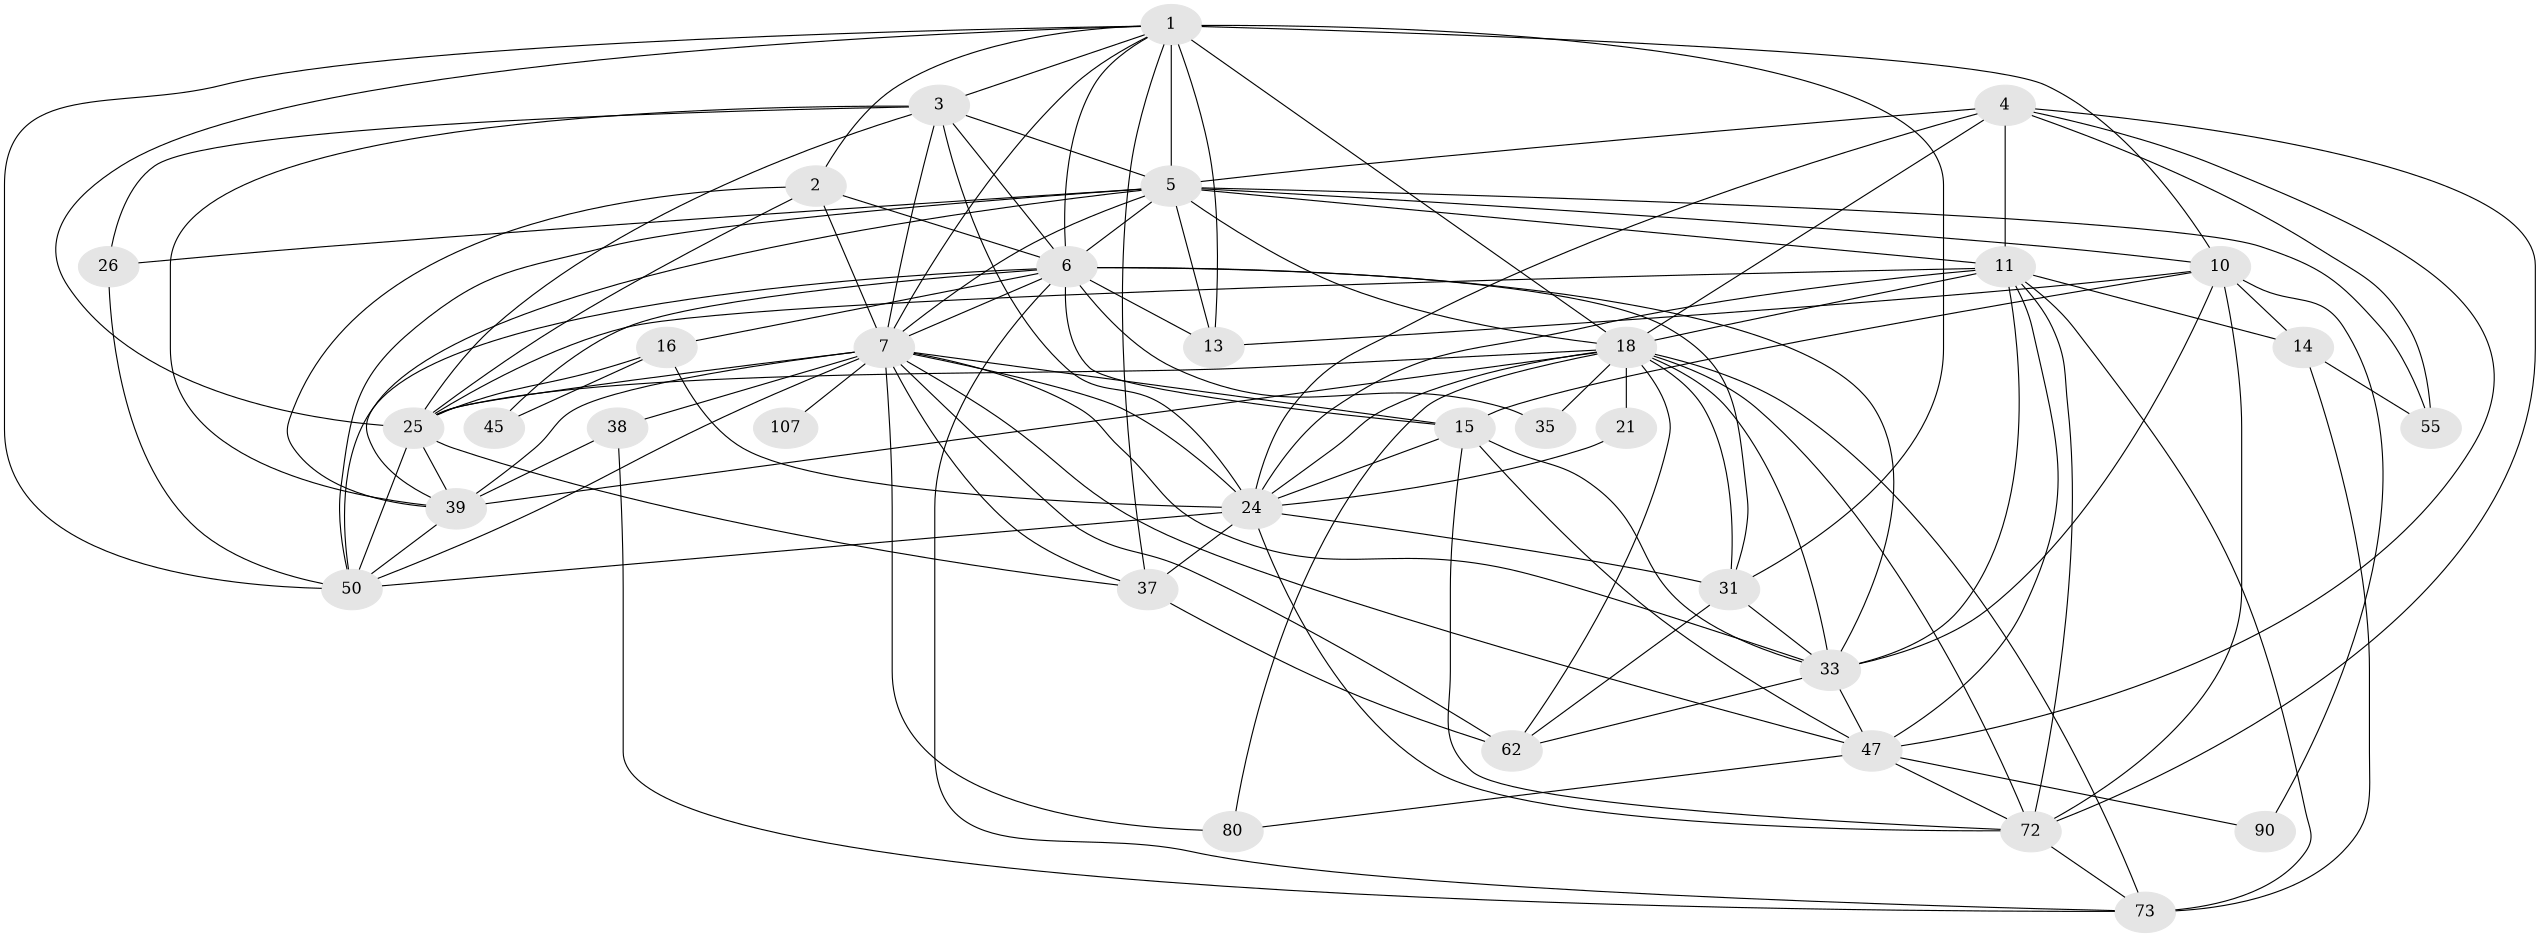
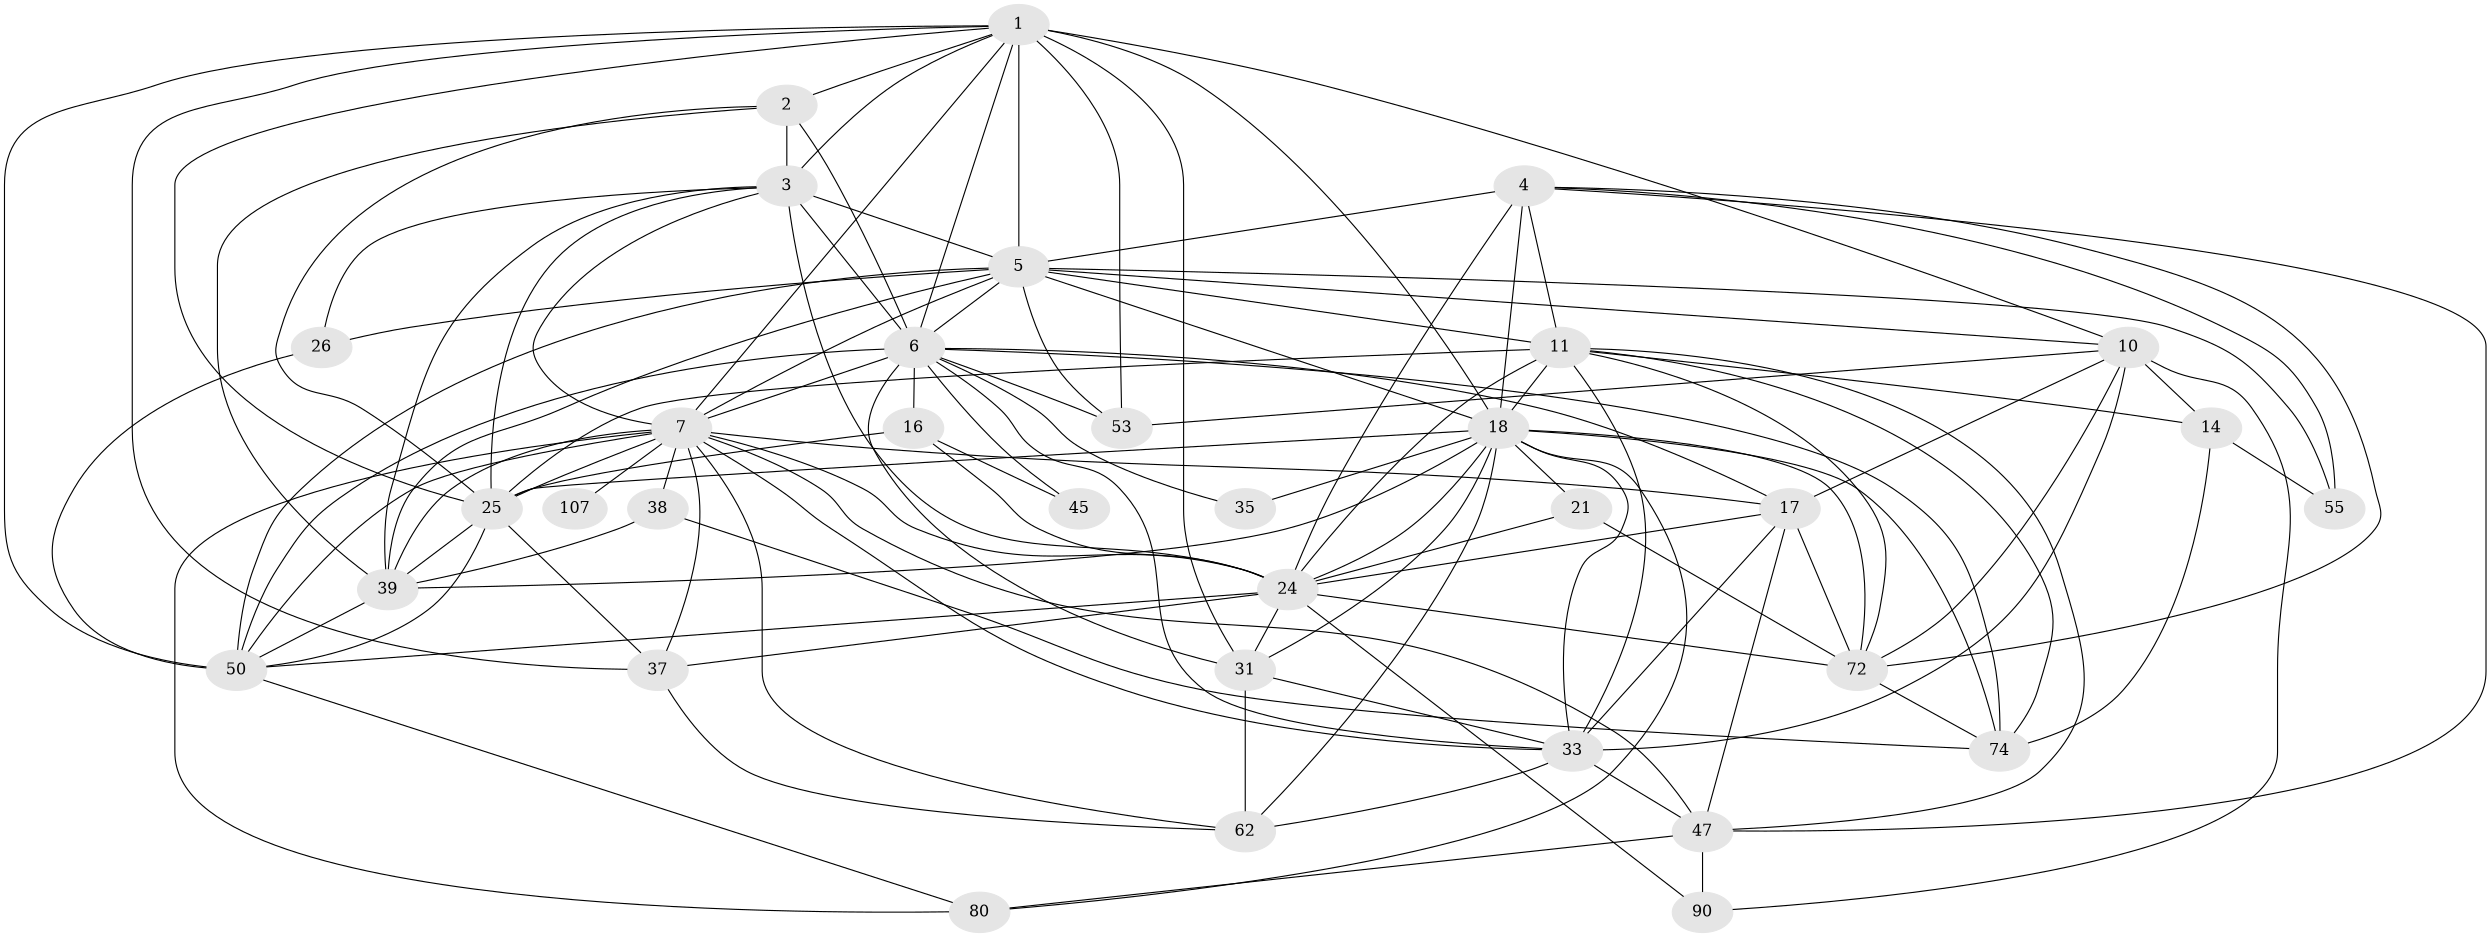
(850, 267) -> (787, 146)
(1214, 347) -> (1122, 428)
(1465, 428) -> (1790, 509)
none -> (1505, 758)
none -> (608, 791)
(1951, 791) -> (1725, 593)
(2145, 912) -> (2000, 751)
